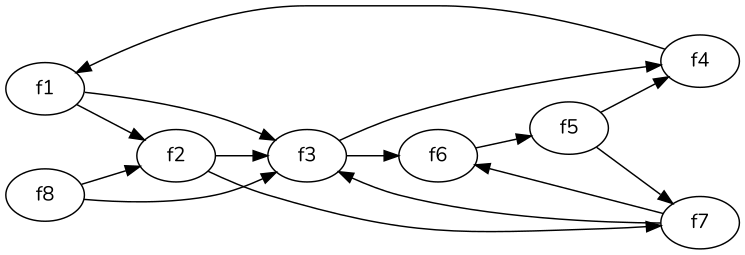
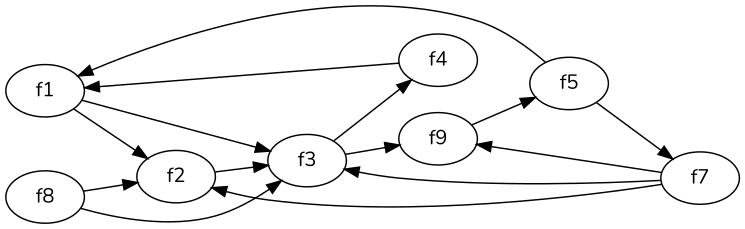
(628, 98) -> (321, 9)
(438, 156) -> (438, 139)
(423, 228) -> (444, 206)
